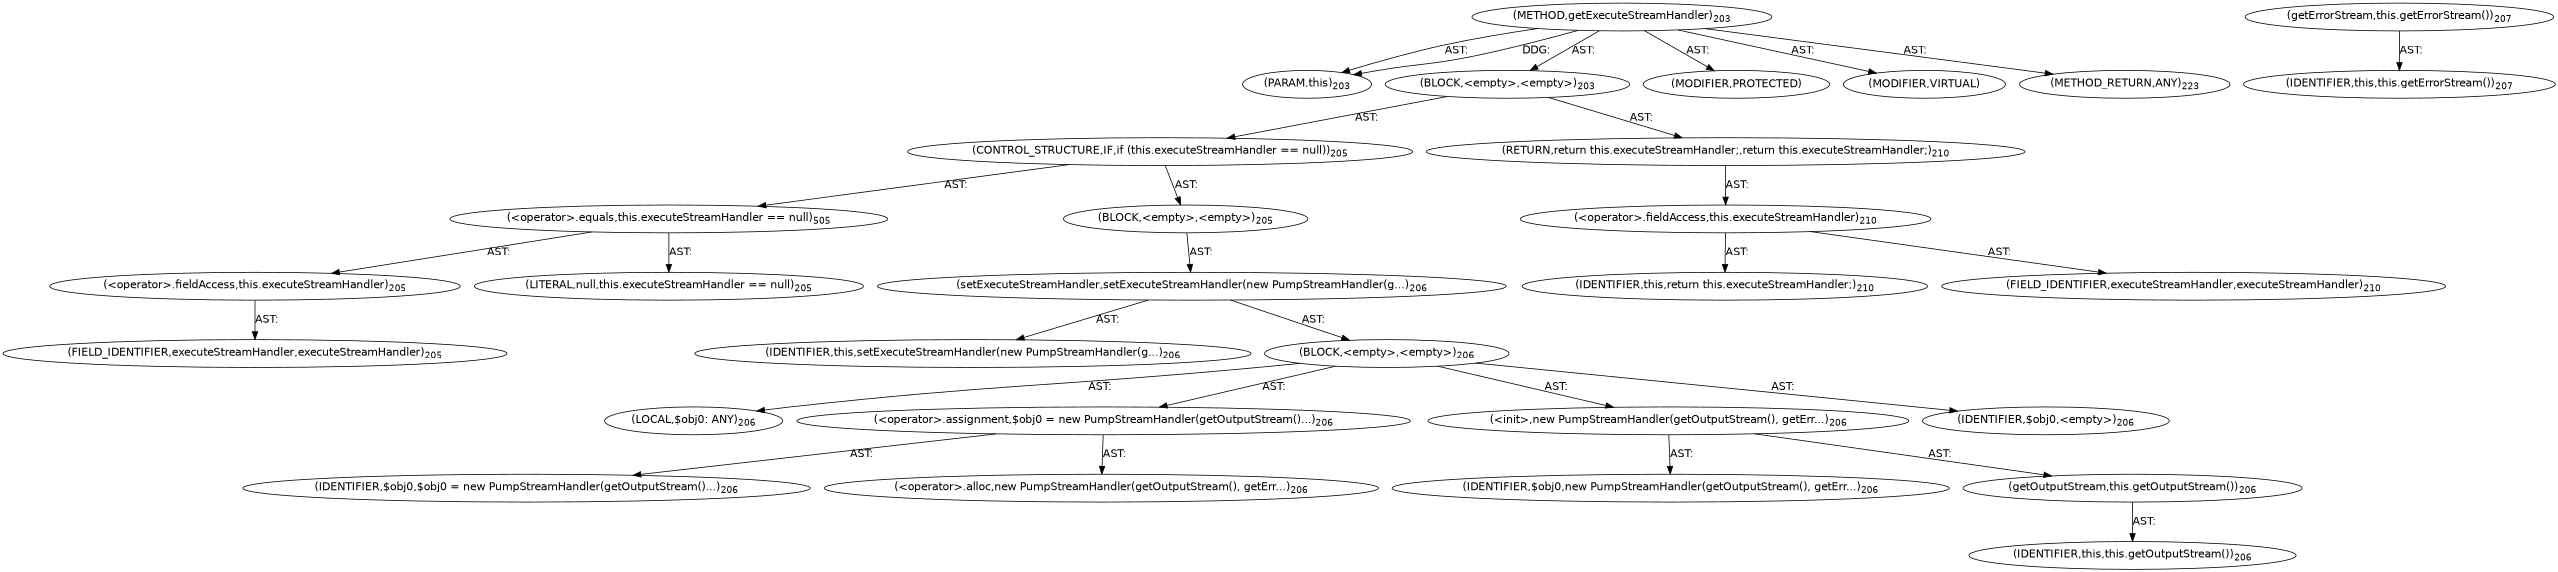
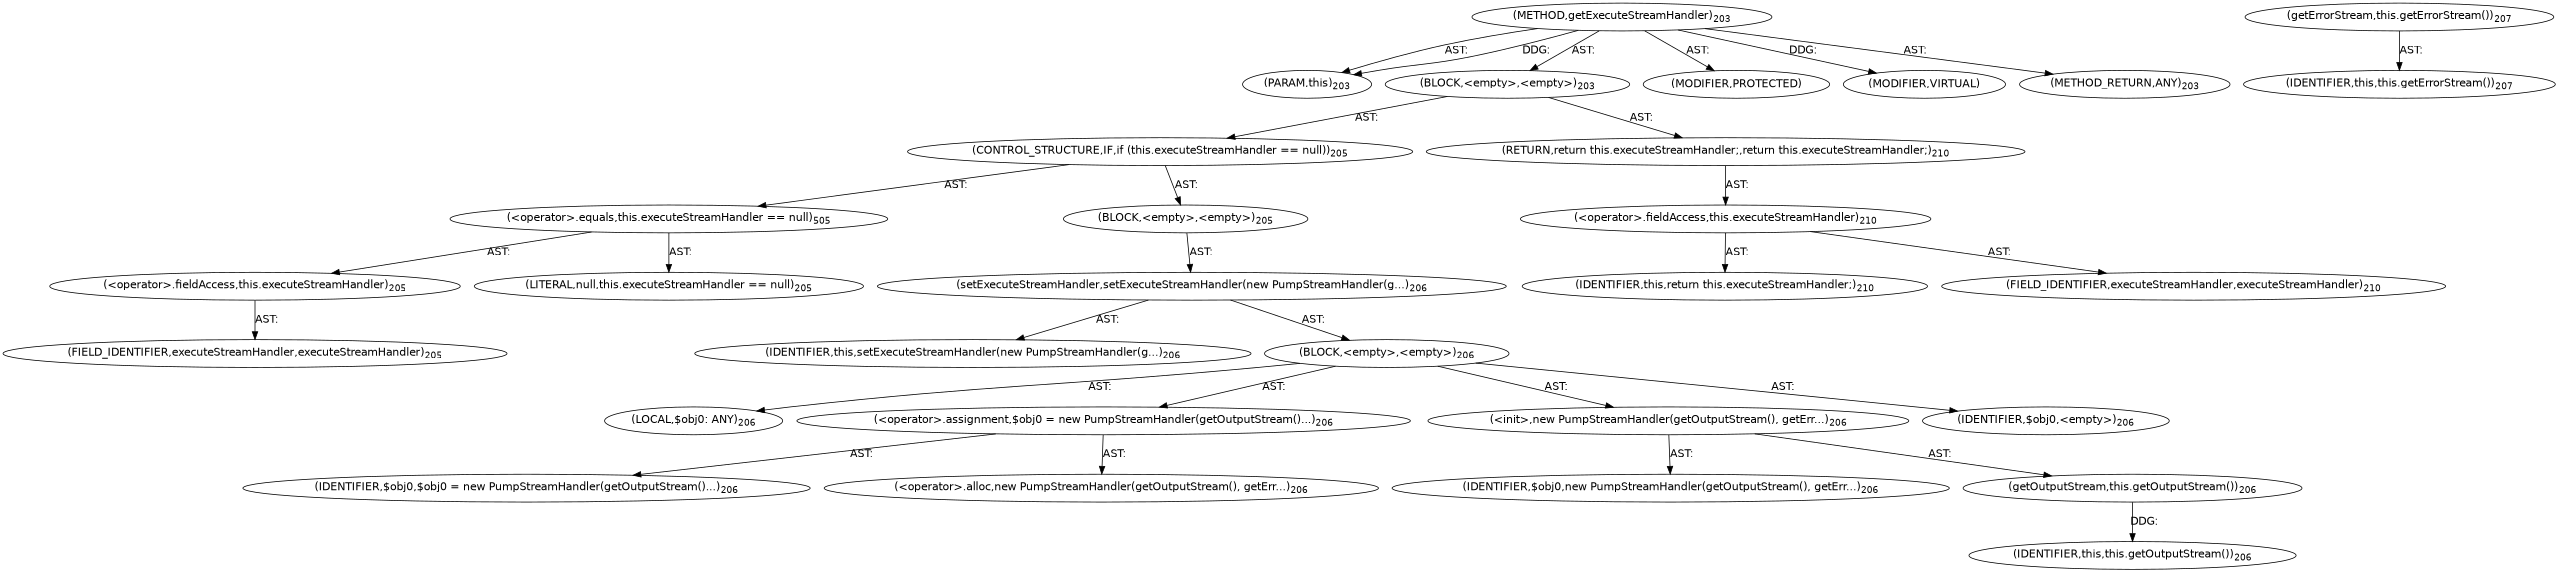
(1805, 51) -> (1805, 51)
(2191, 83) -> (2191, 83)
(2146, 522) -> (2146, 522)
